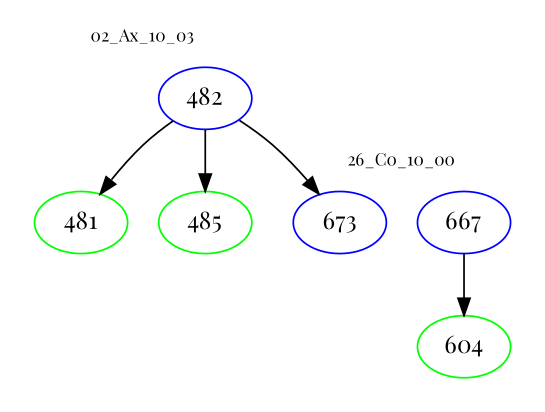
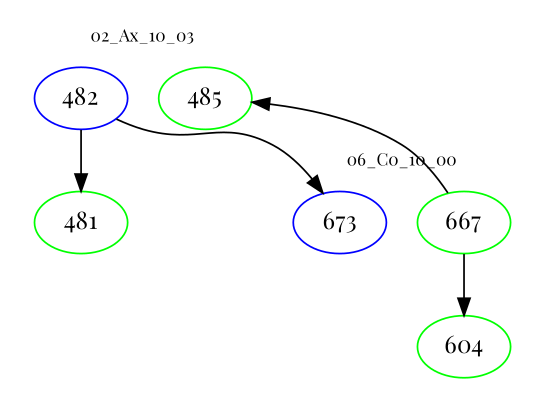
(205, 152) -> (369, 129)
(402, 161) -> (402, 161)
(464, 223) -> (464, 223)
